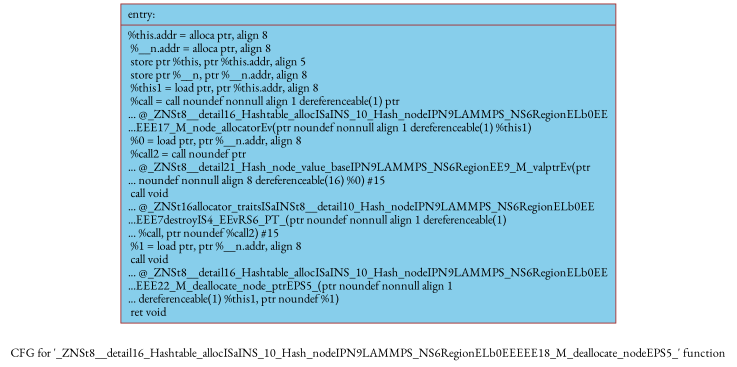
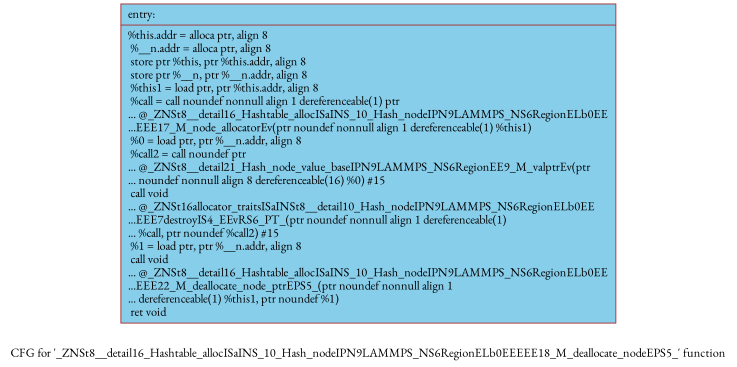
(217, 62) -> (217, 62)
